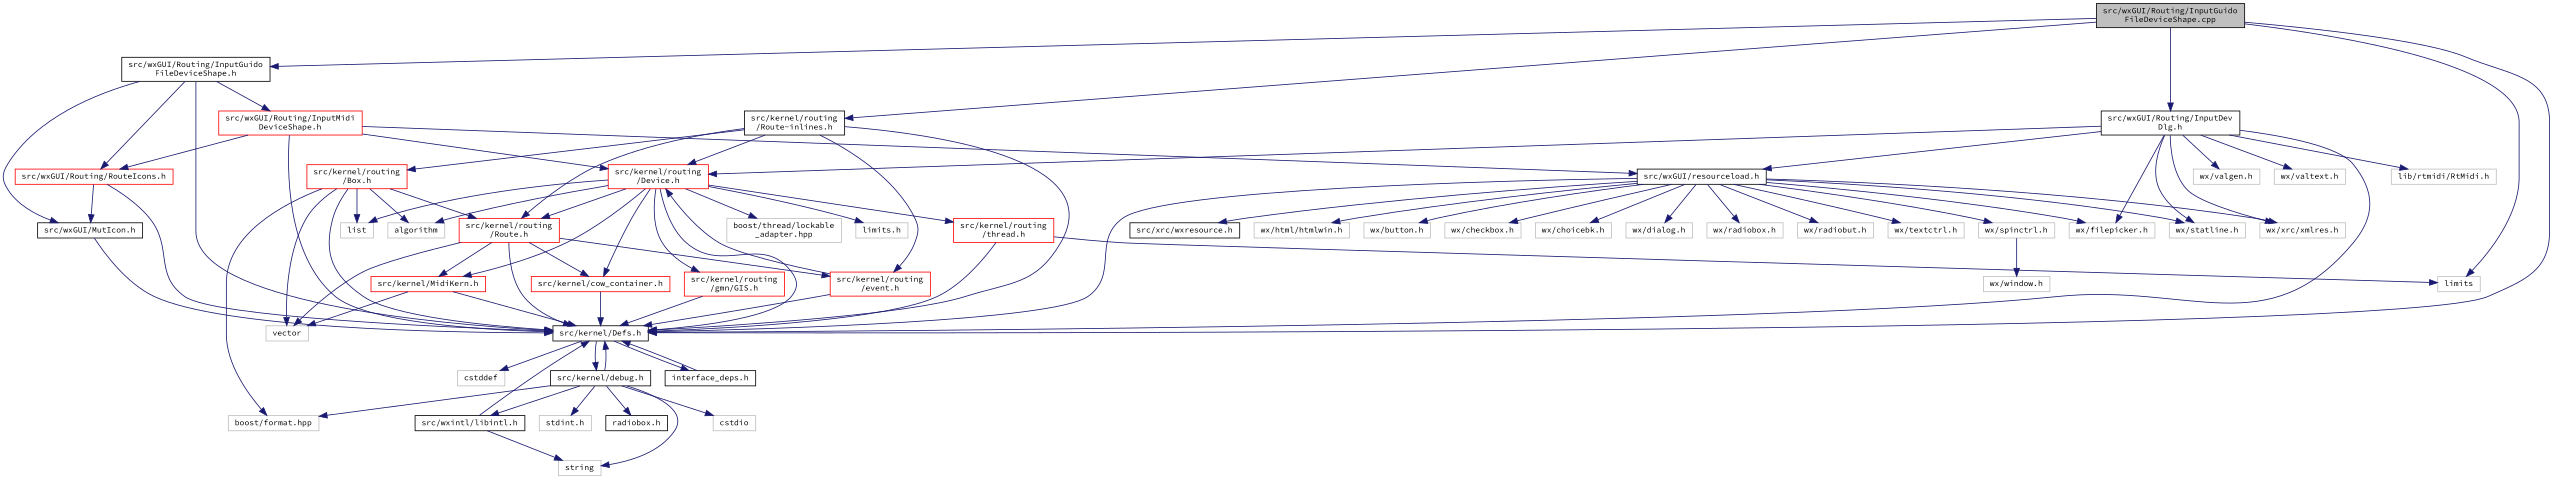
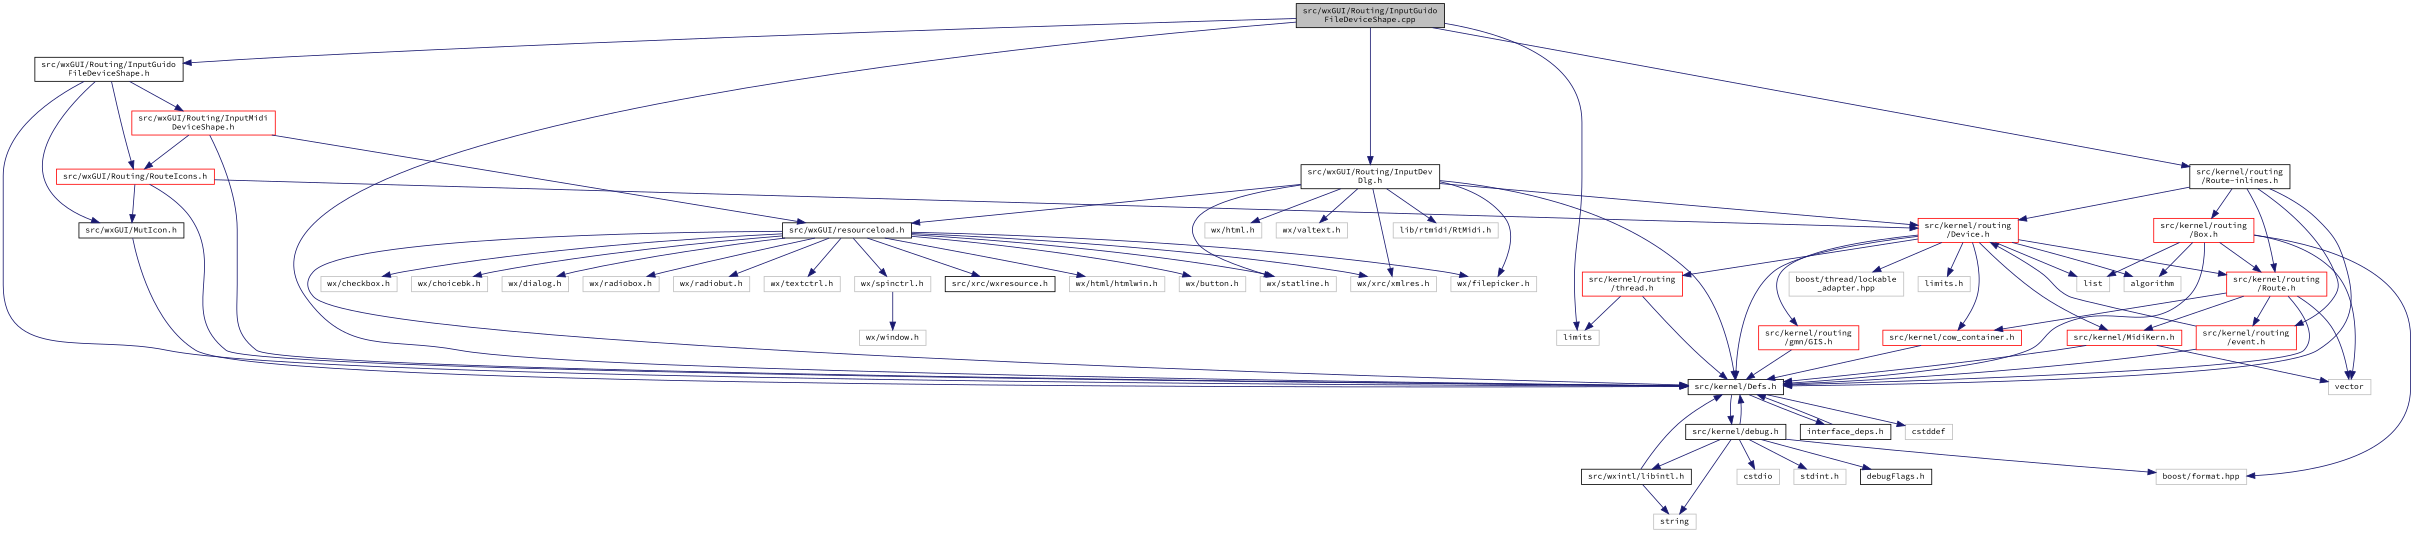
(481, 151) -> (1020, 203)
(2227, 177) -> (1233, 230)
(637, 423) -> (1896, 477)
